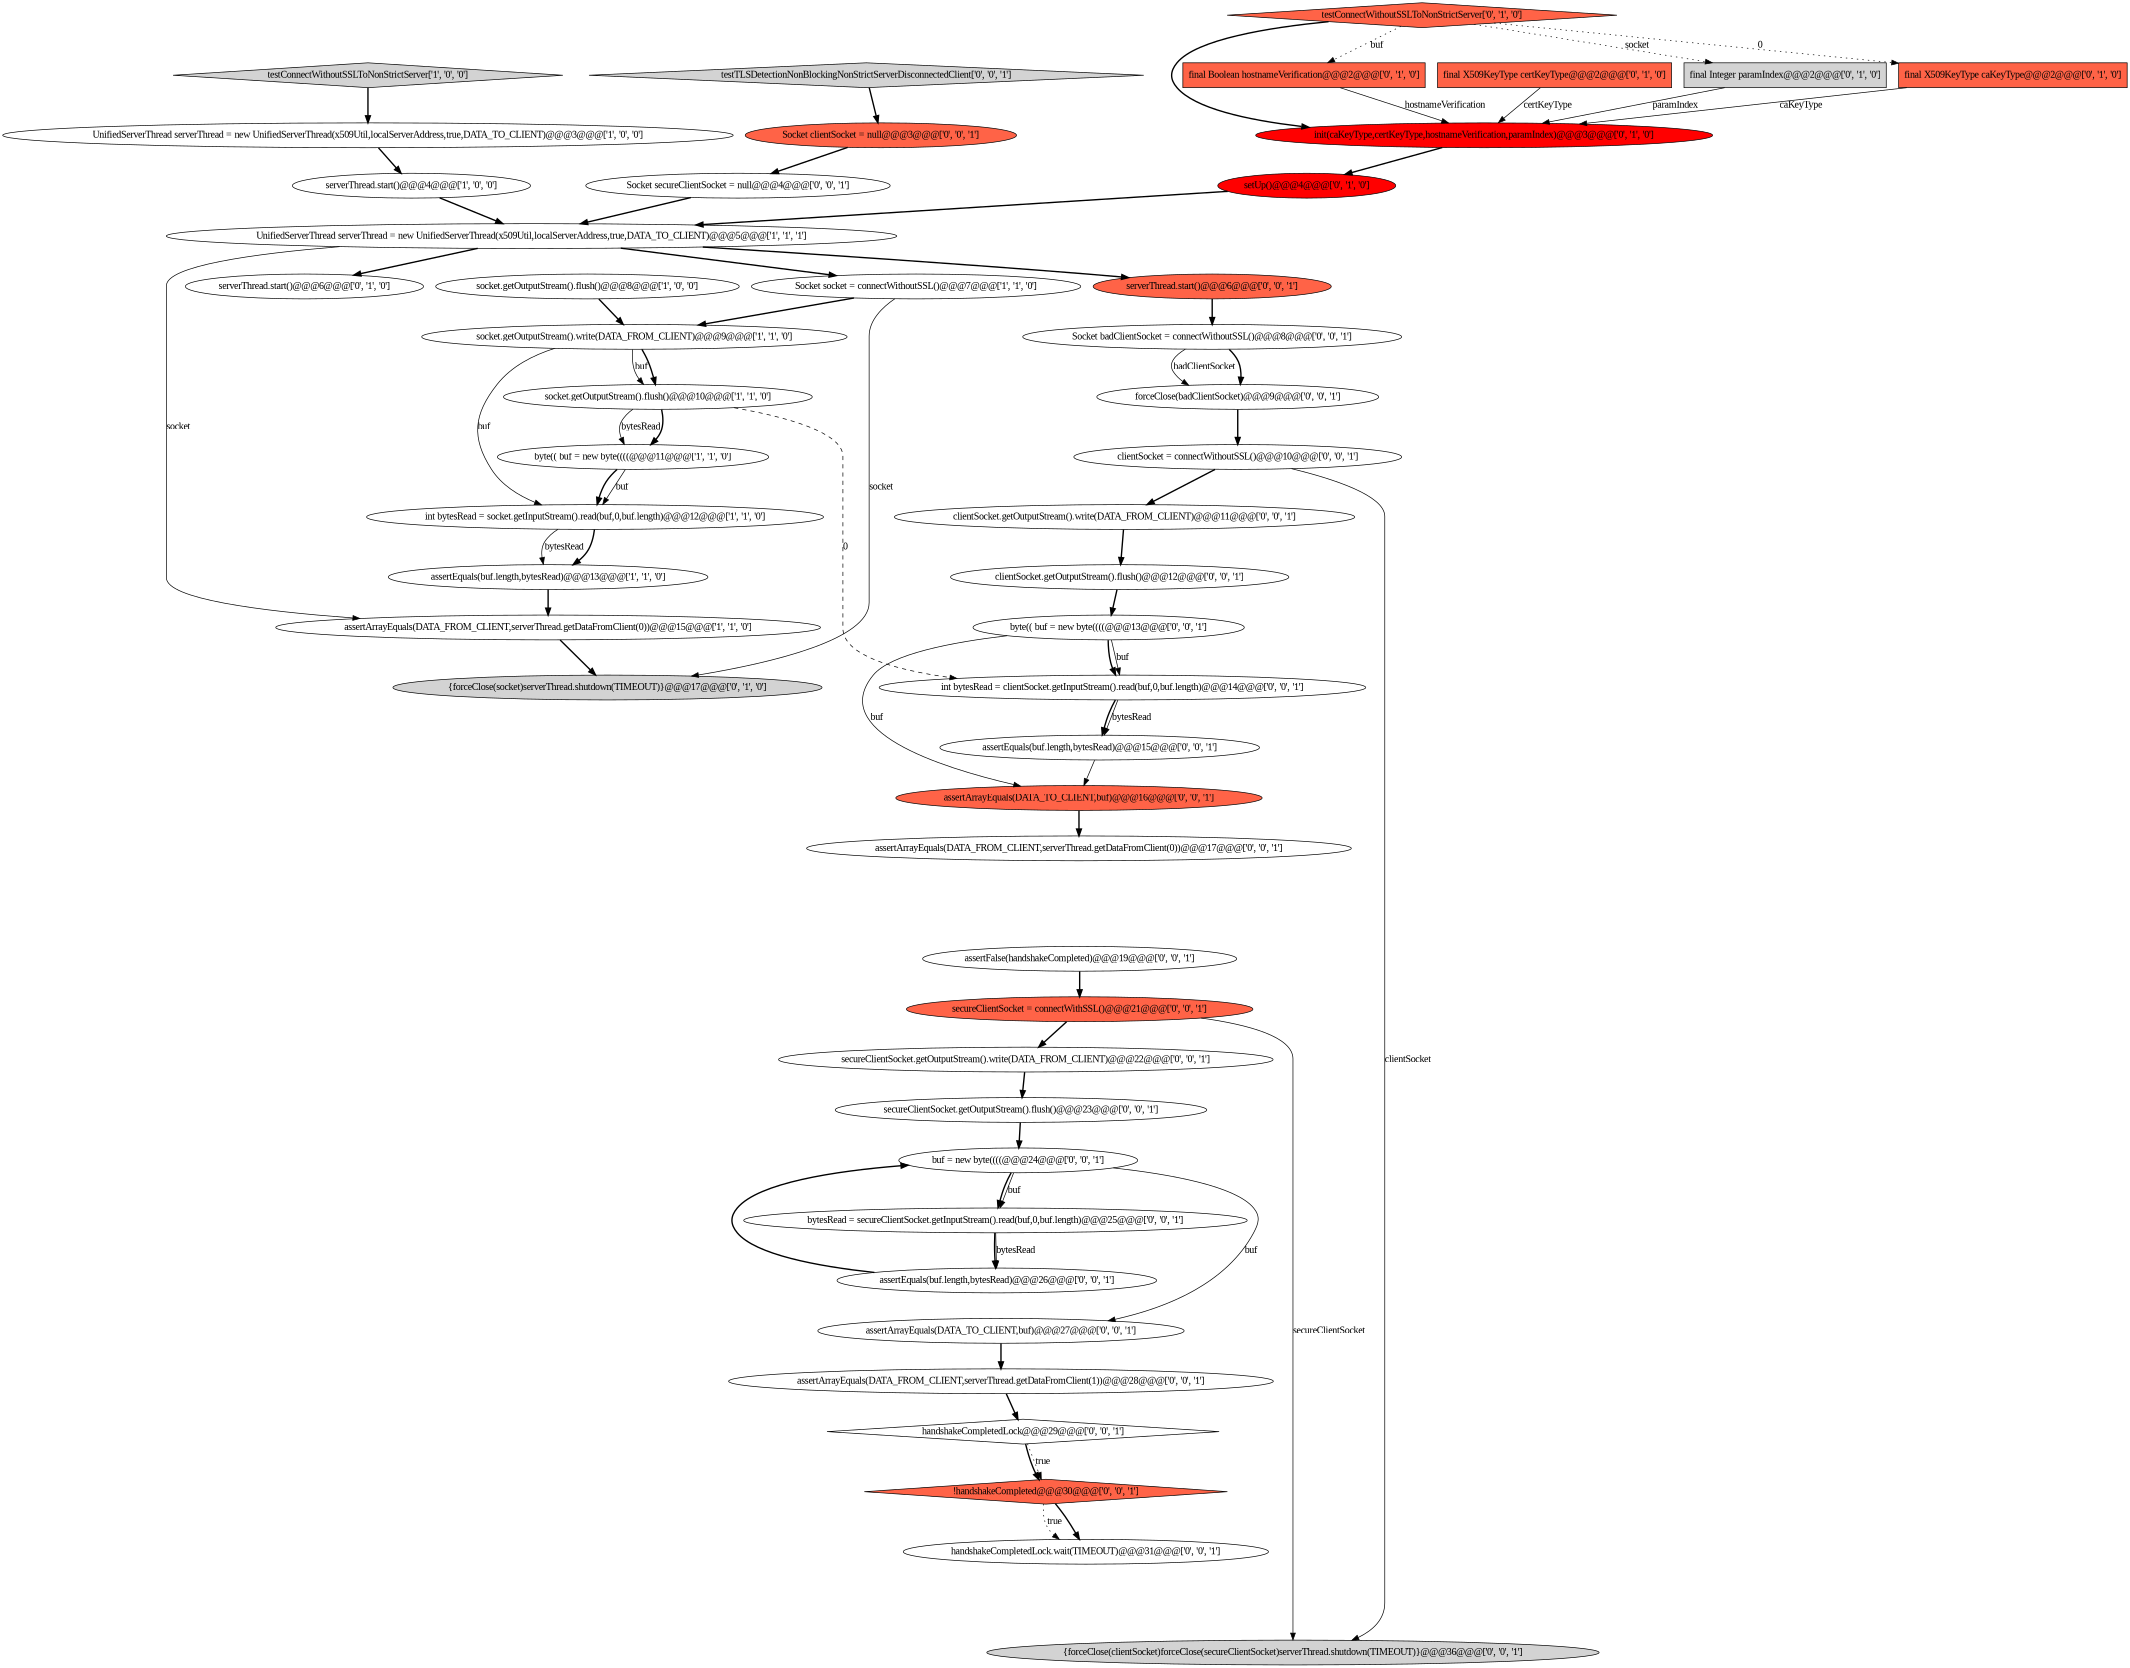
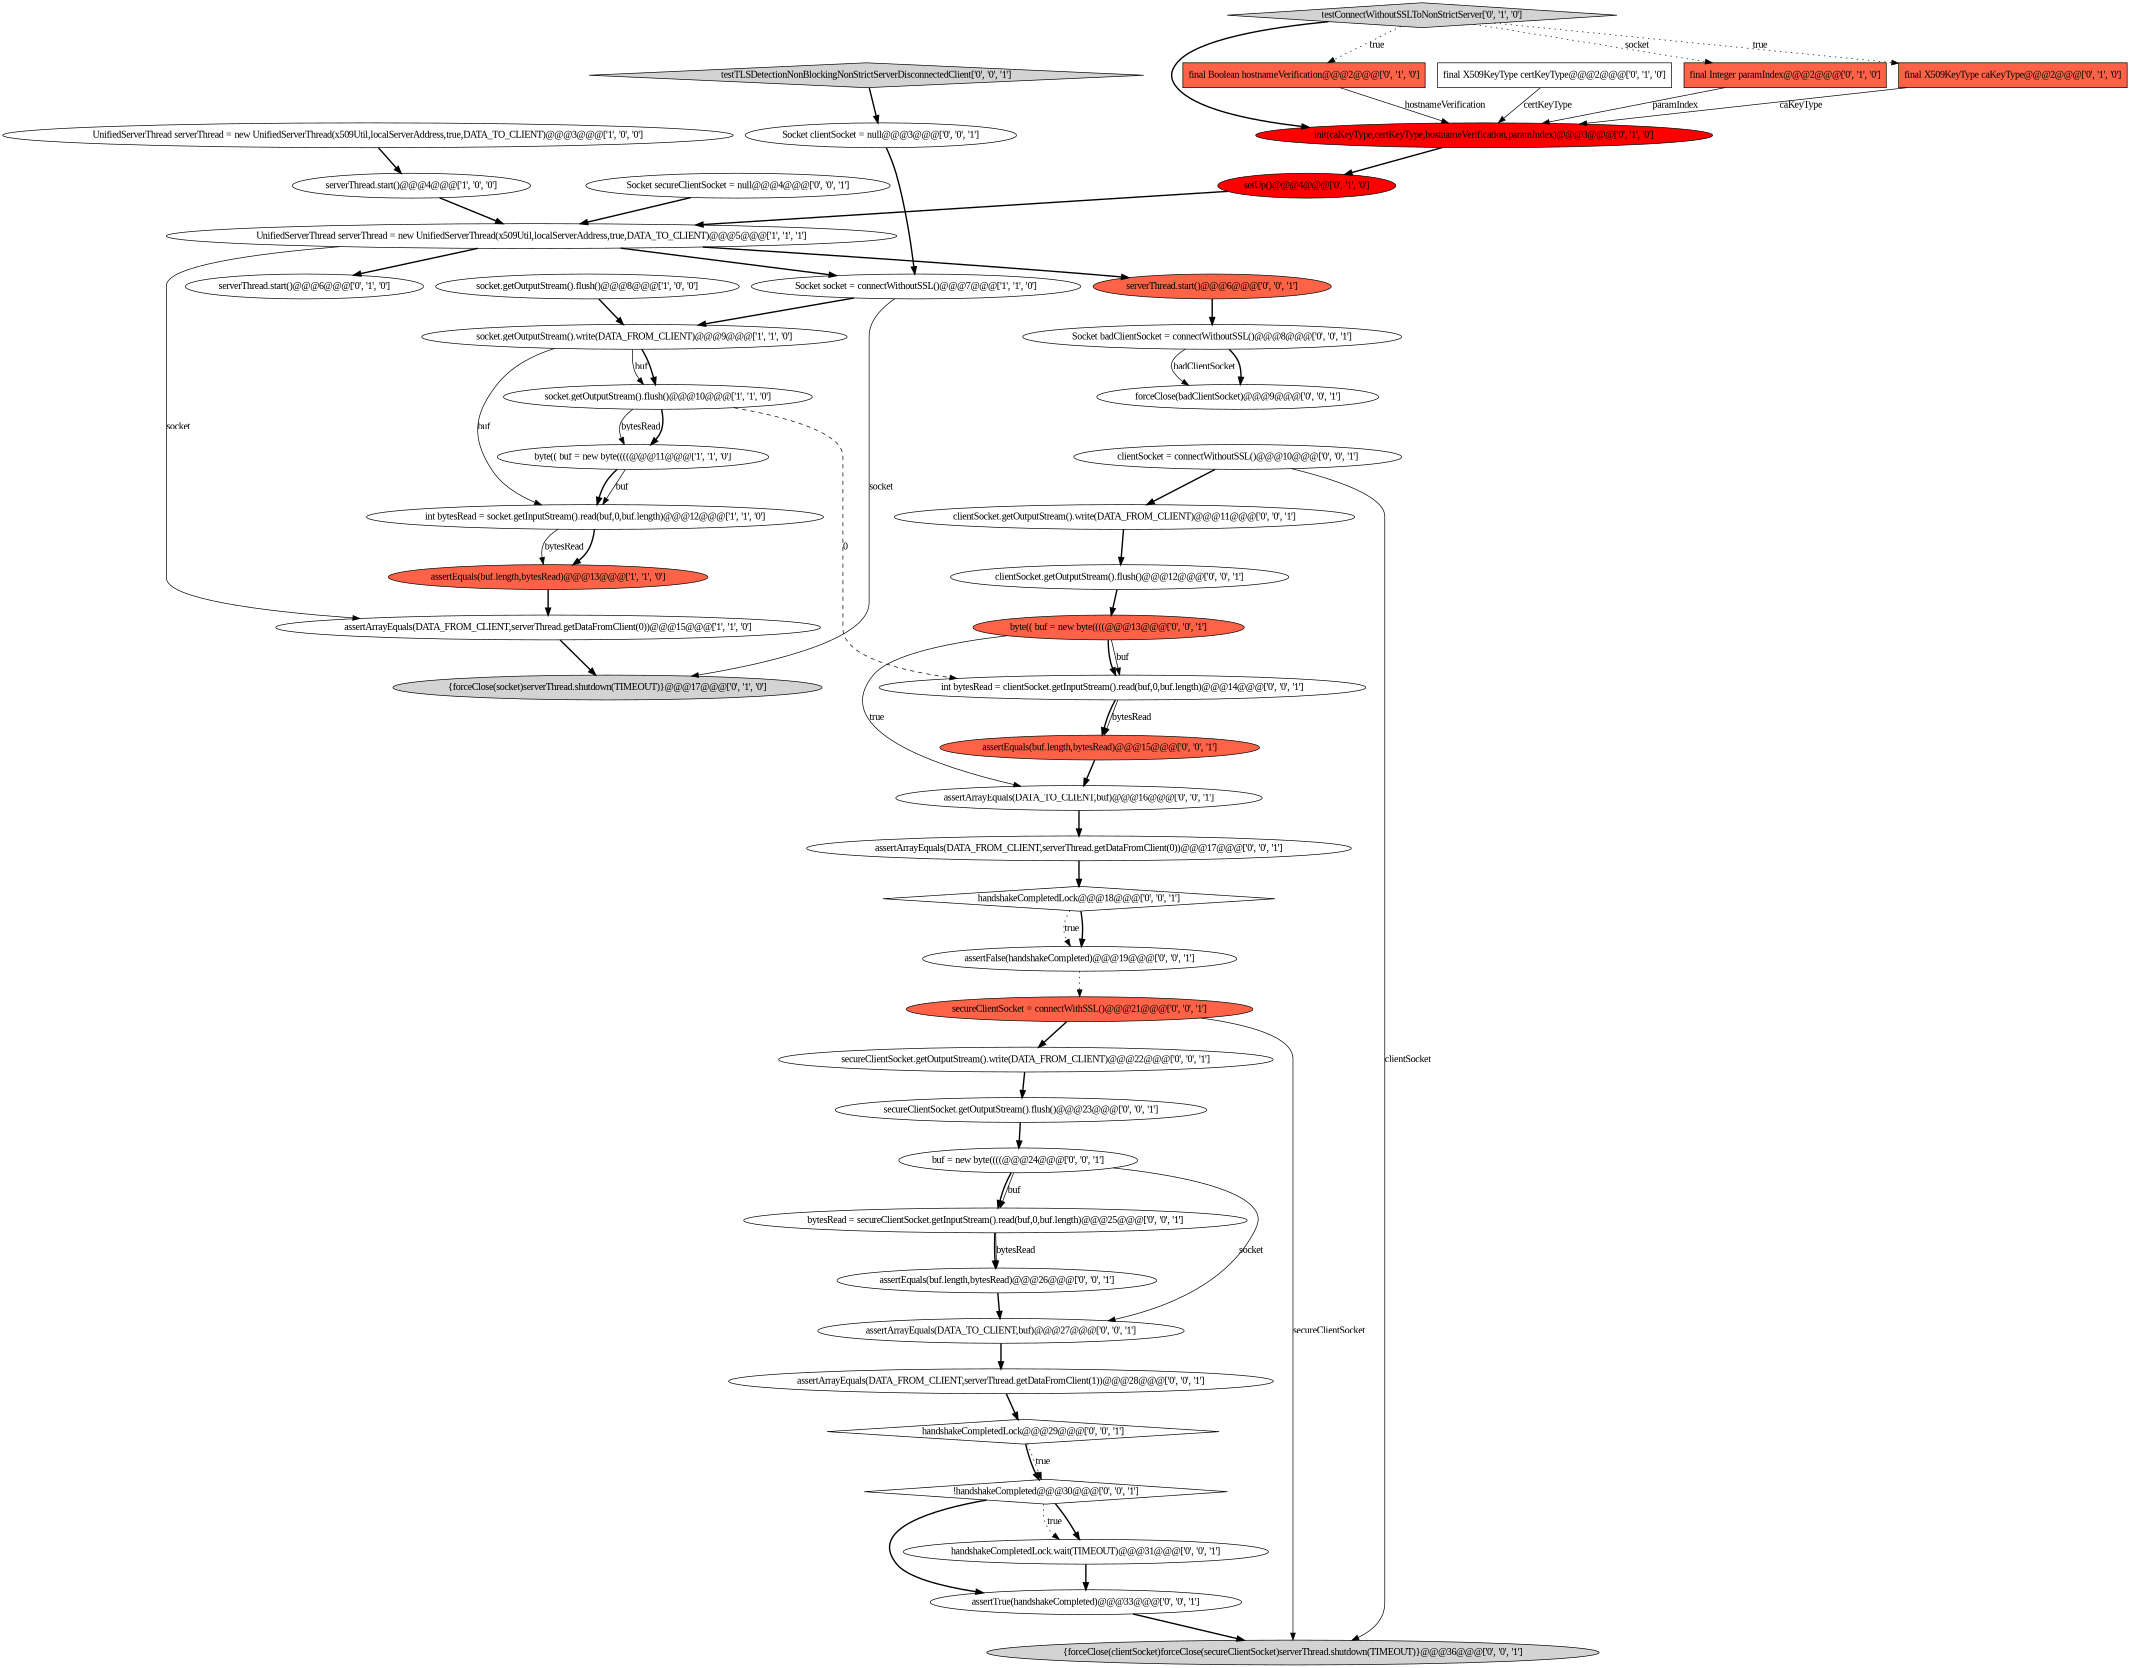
(1422, 15) -> (1422, 15)
(1377, 45) -> (1377, 45)
(1760, 45) -> (1760, 45)
(368, 75) -> none
(1555, 75) -> (1555, 75)
(1785, 75) -> (1785, 75)
(881, 135) -> (881, 135)
(813, 159) -> (904, 206)
(1238, 423) -> none
(548, 577) -> (548, 577)
(1109, 627) -> (1109, 627)
(877, 718) -> (877, 718)
(1100, 748) -> (1100, 748)
(1091, 770) -> (1091, 770)
(1079, 798) -> (1079, 798)
none -> (1079, 899)
(1080, 981) -> (1080, 981)
(737, 1208) -> (999, 1302)
(1251, 1250) -> (1251, 1250)
(1046, 1492) -> (1046, 1492)
none -> (1086, 1602)
